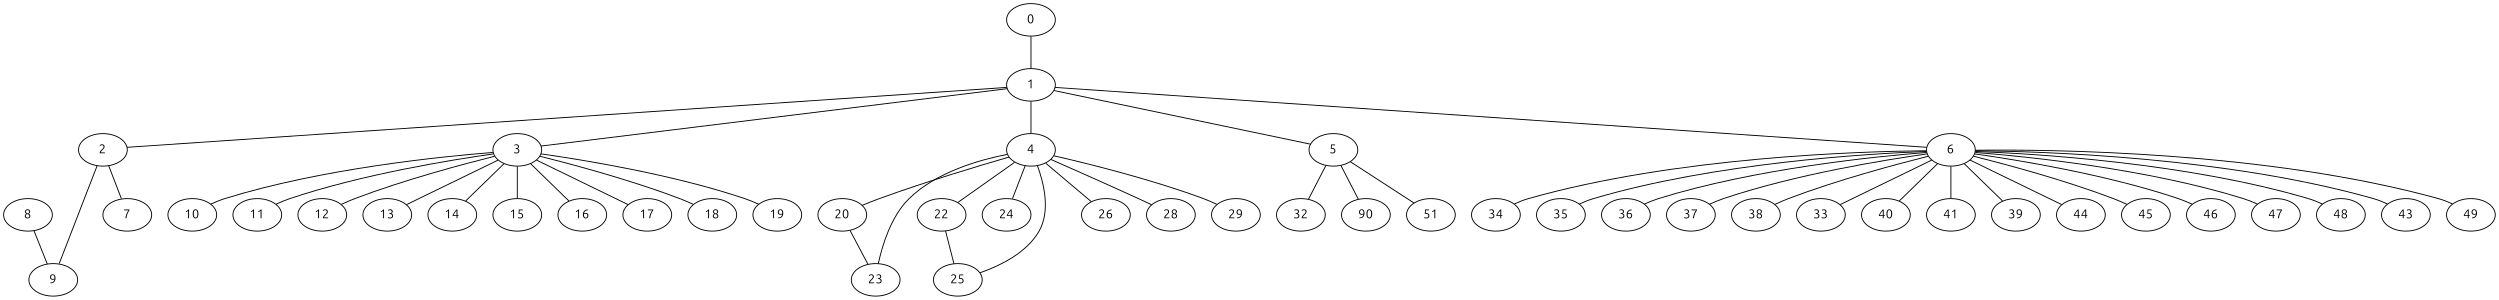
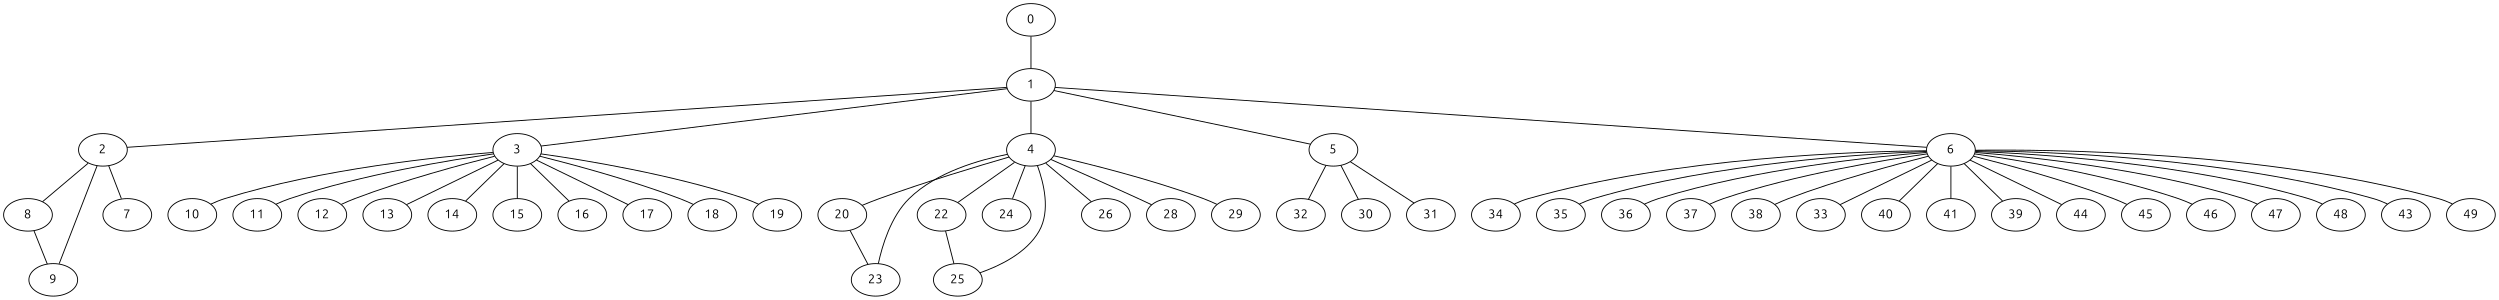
none -> (65, 182)
(1366, 215) -> (1366, 215)
(1431, 215) -> (1431, 215)
